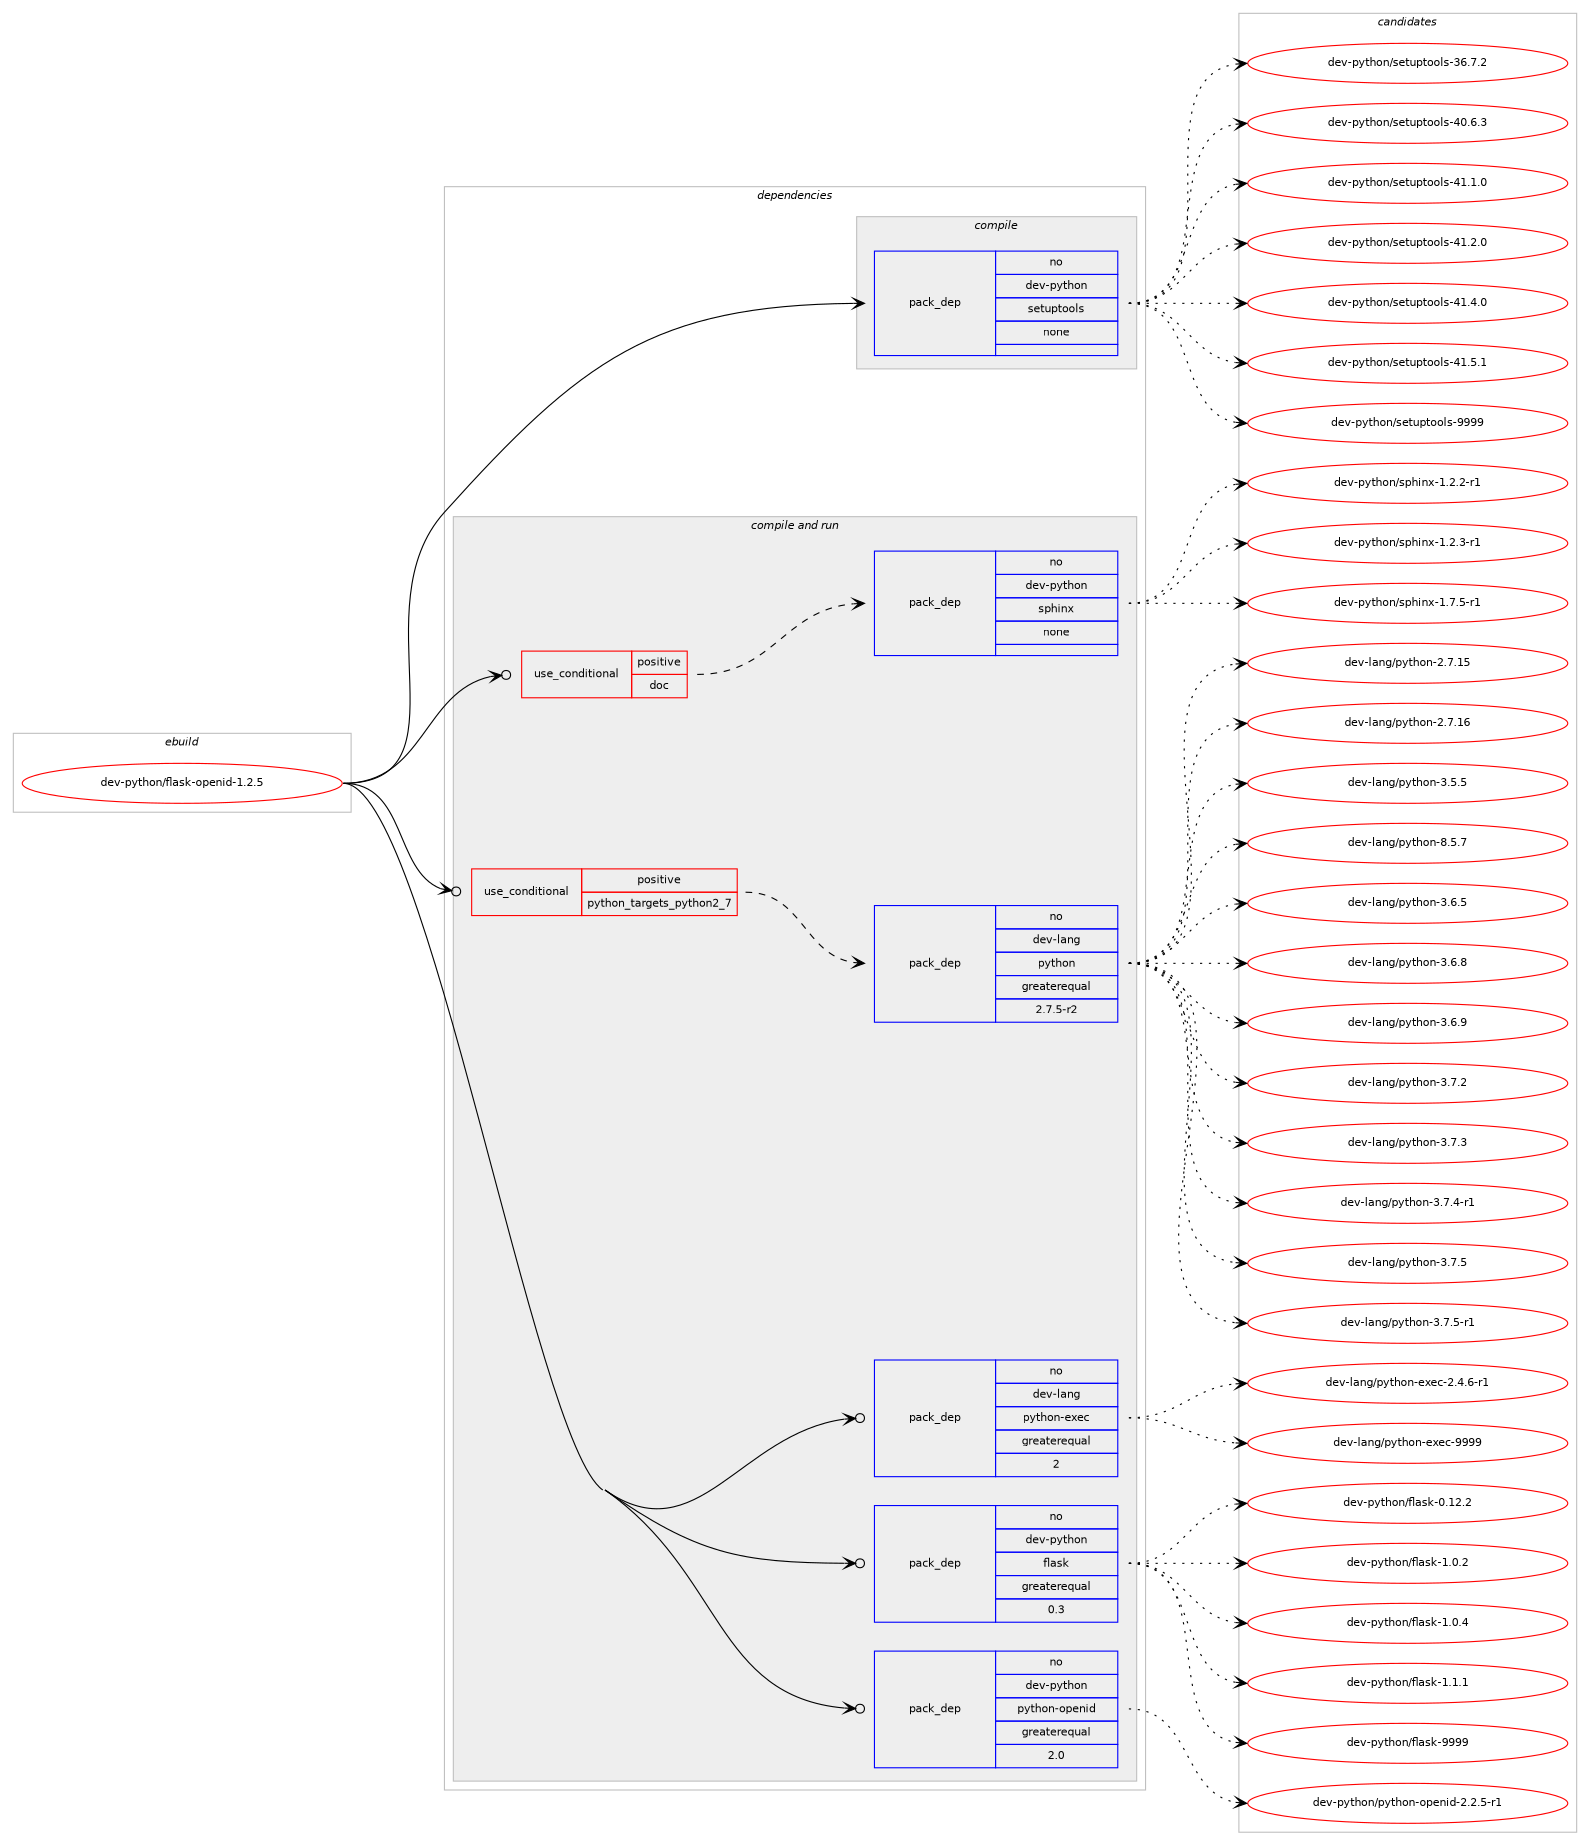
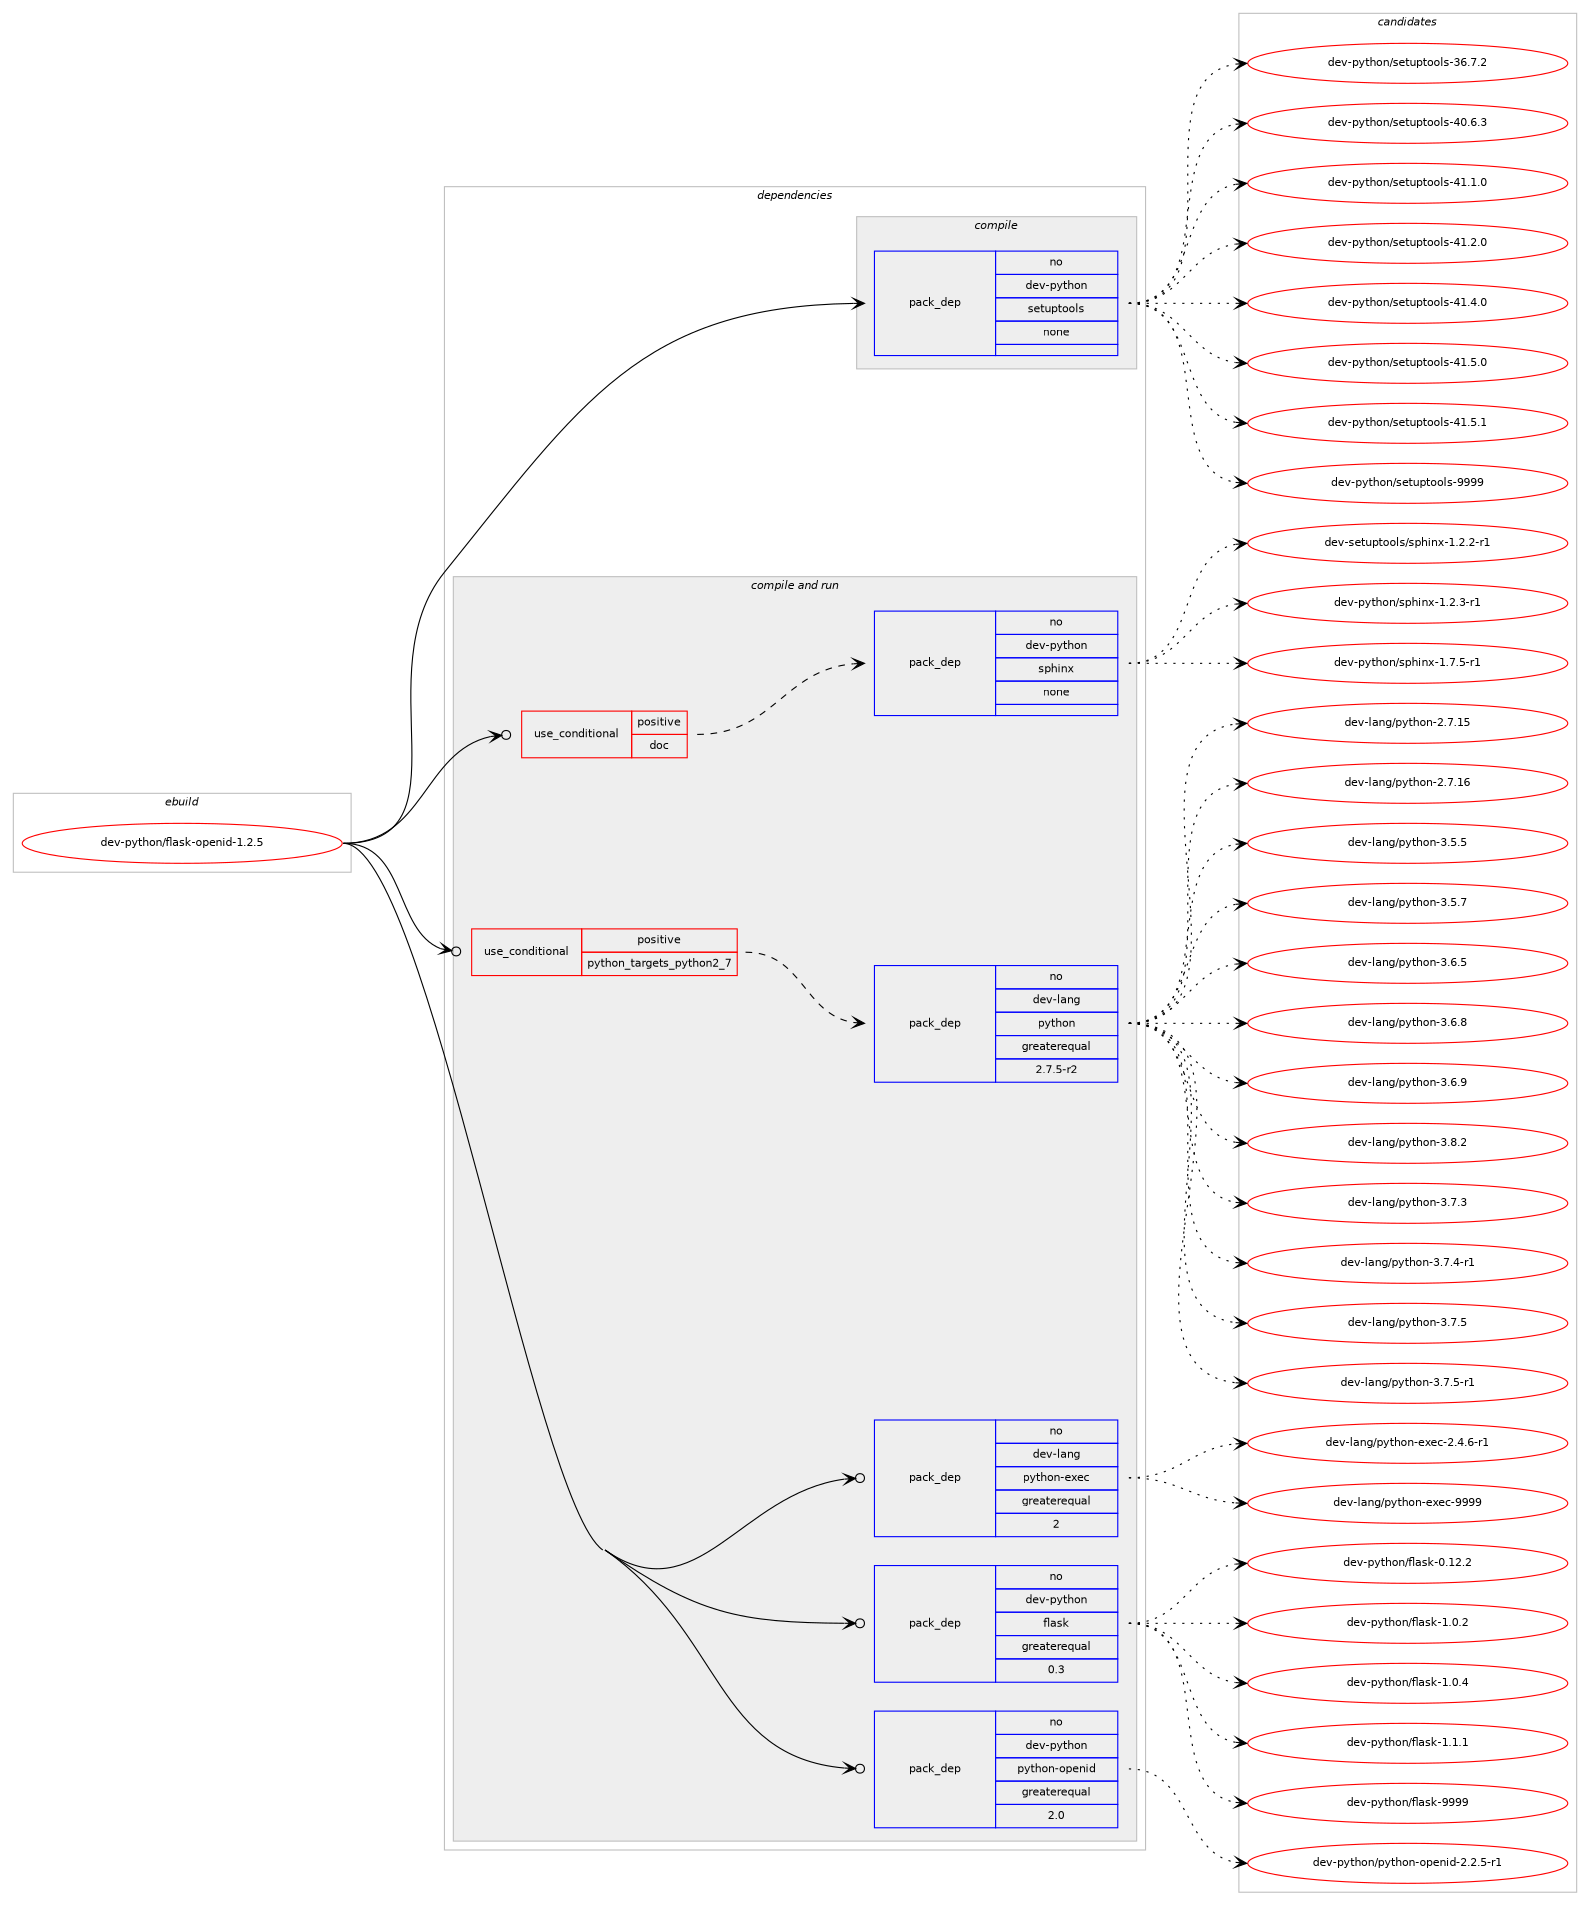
none -> (1408, 363)
(1408, 483) -> (1408, 543)
(1408, 843) -> (1408, 903)
(1408, 1083) -> (1408, 1143)
